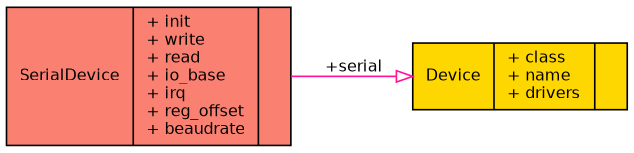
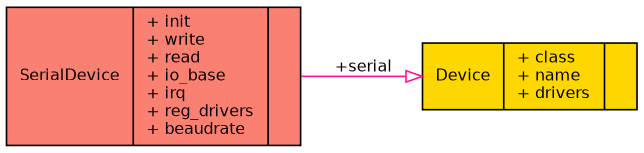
(196, 111) -> (201, 111)
